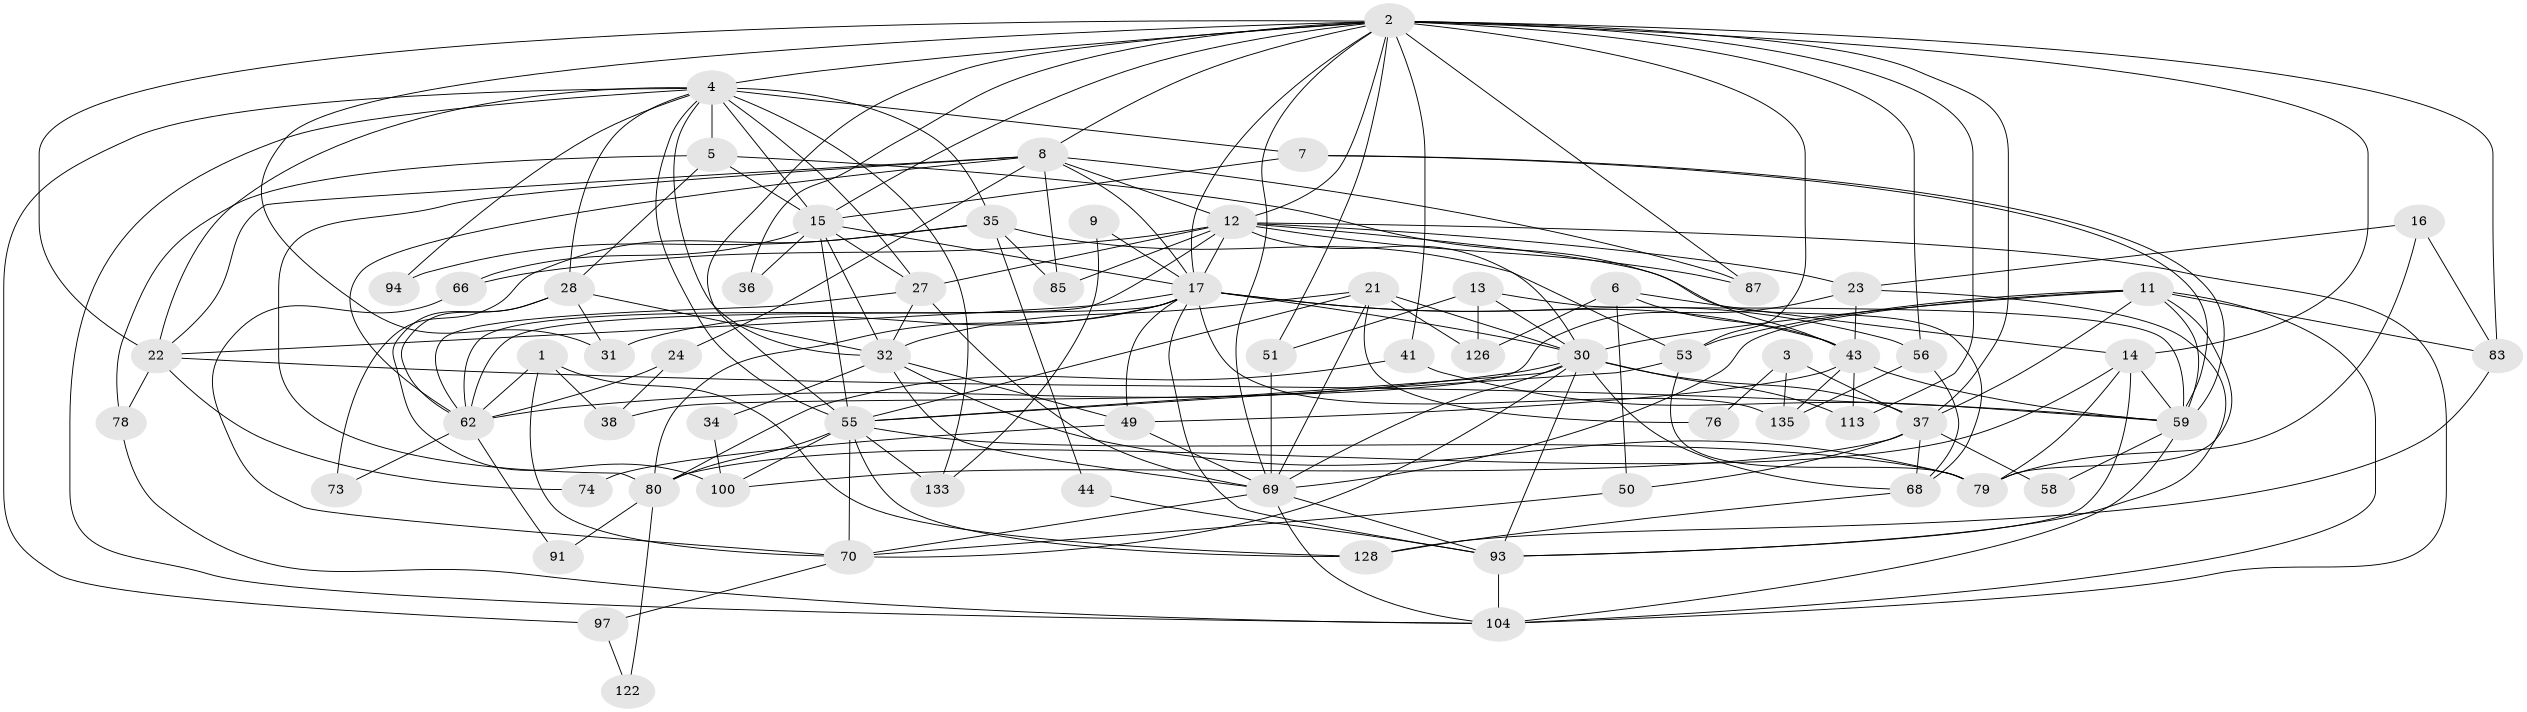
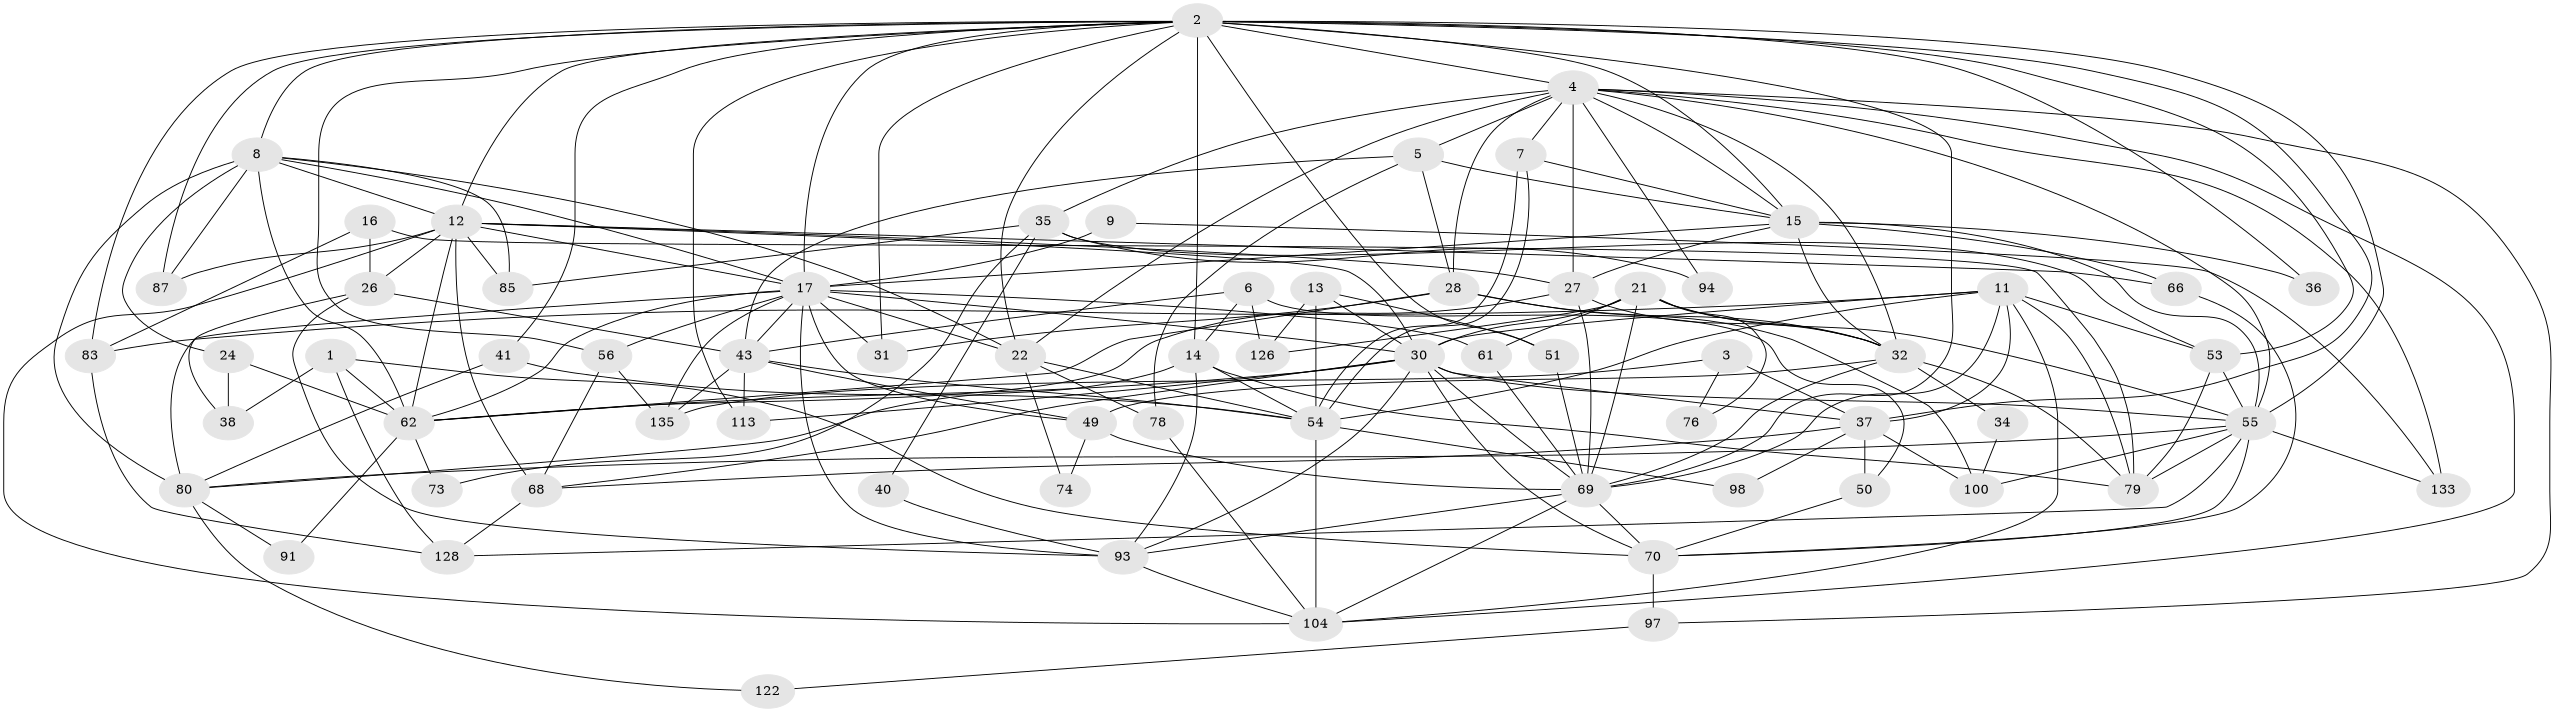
(1856, 289) -> (370, 289)
none -> (1486, 356)
(2182, 423) -> (1316, 423)
(1087, 490) -> (883, 490)
(2049, 490) -> (1738, 490)
